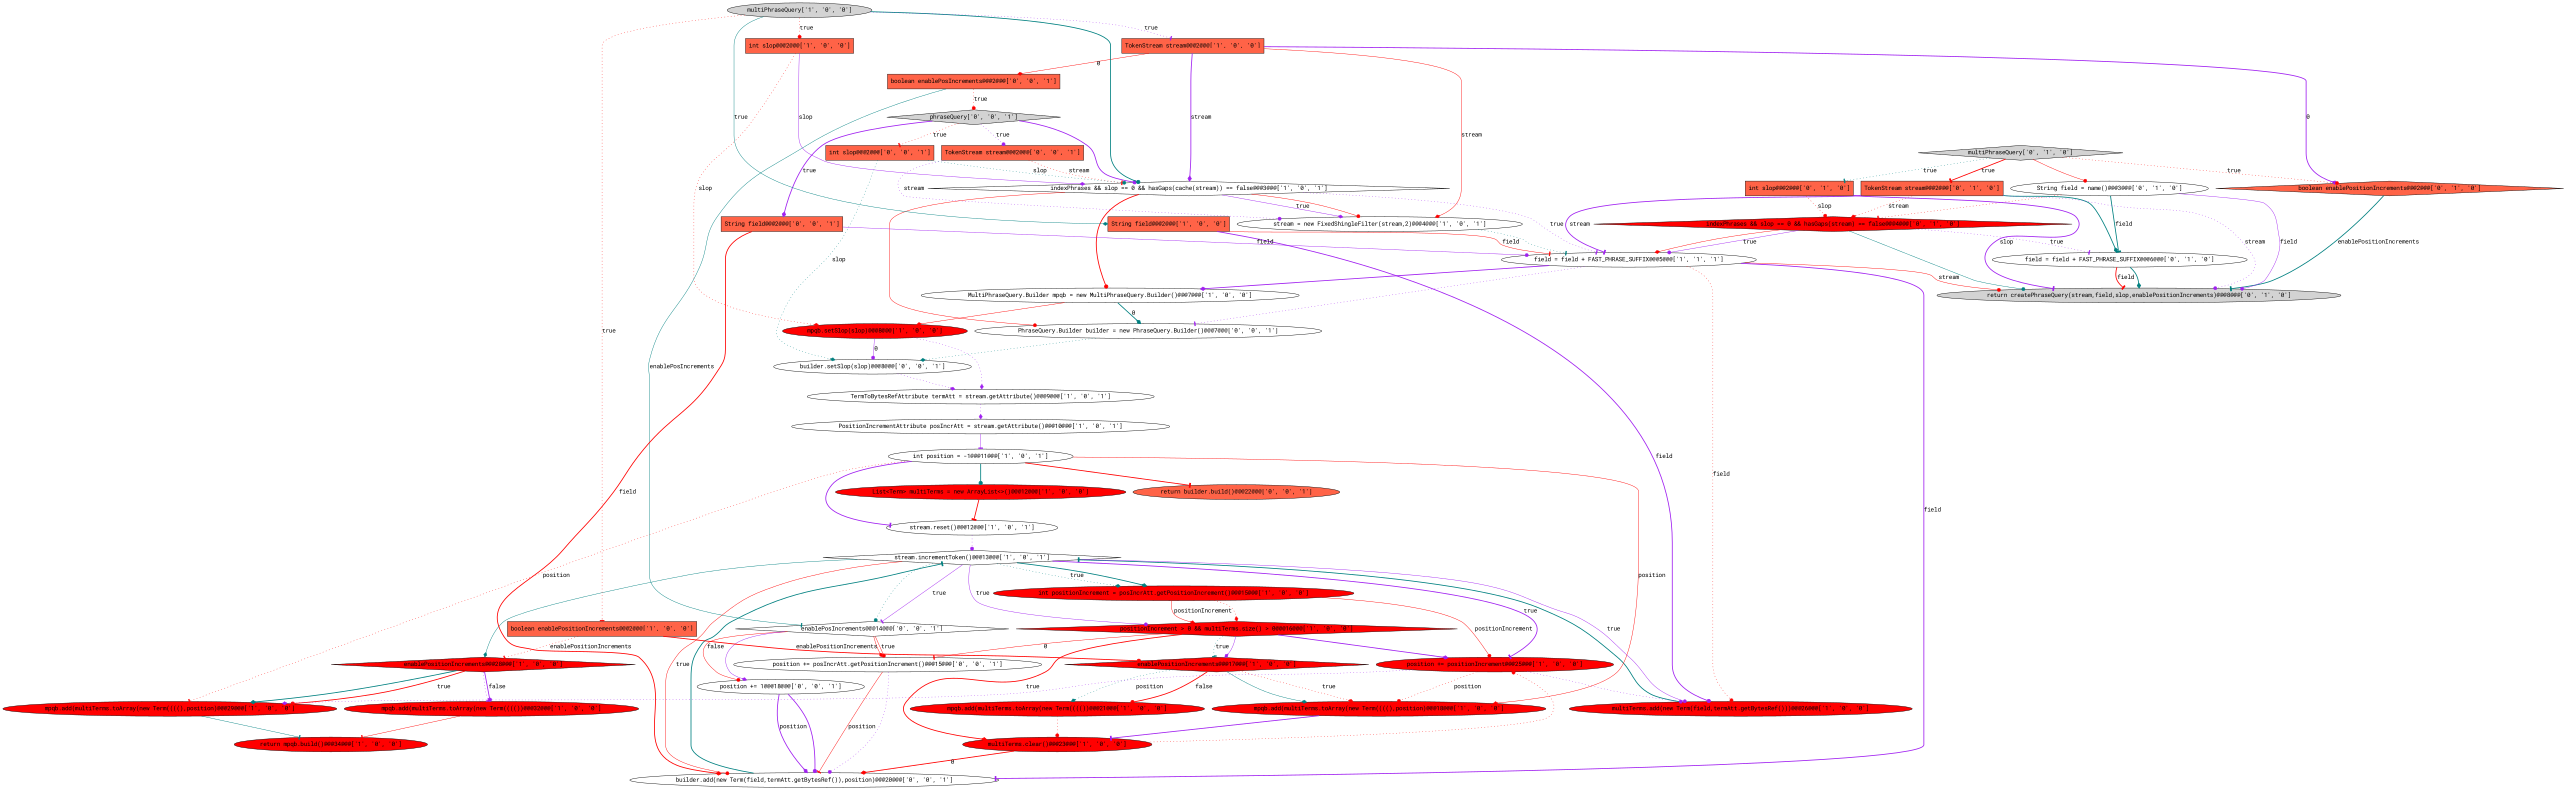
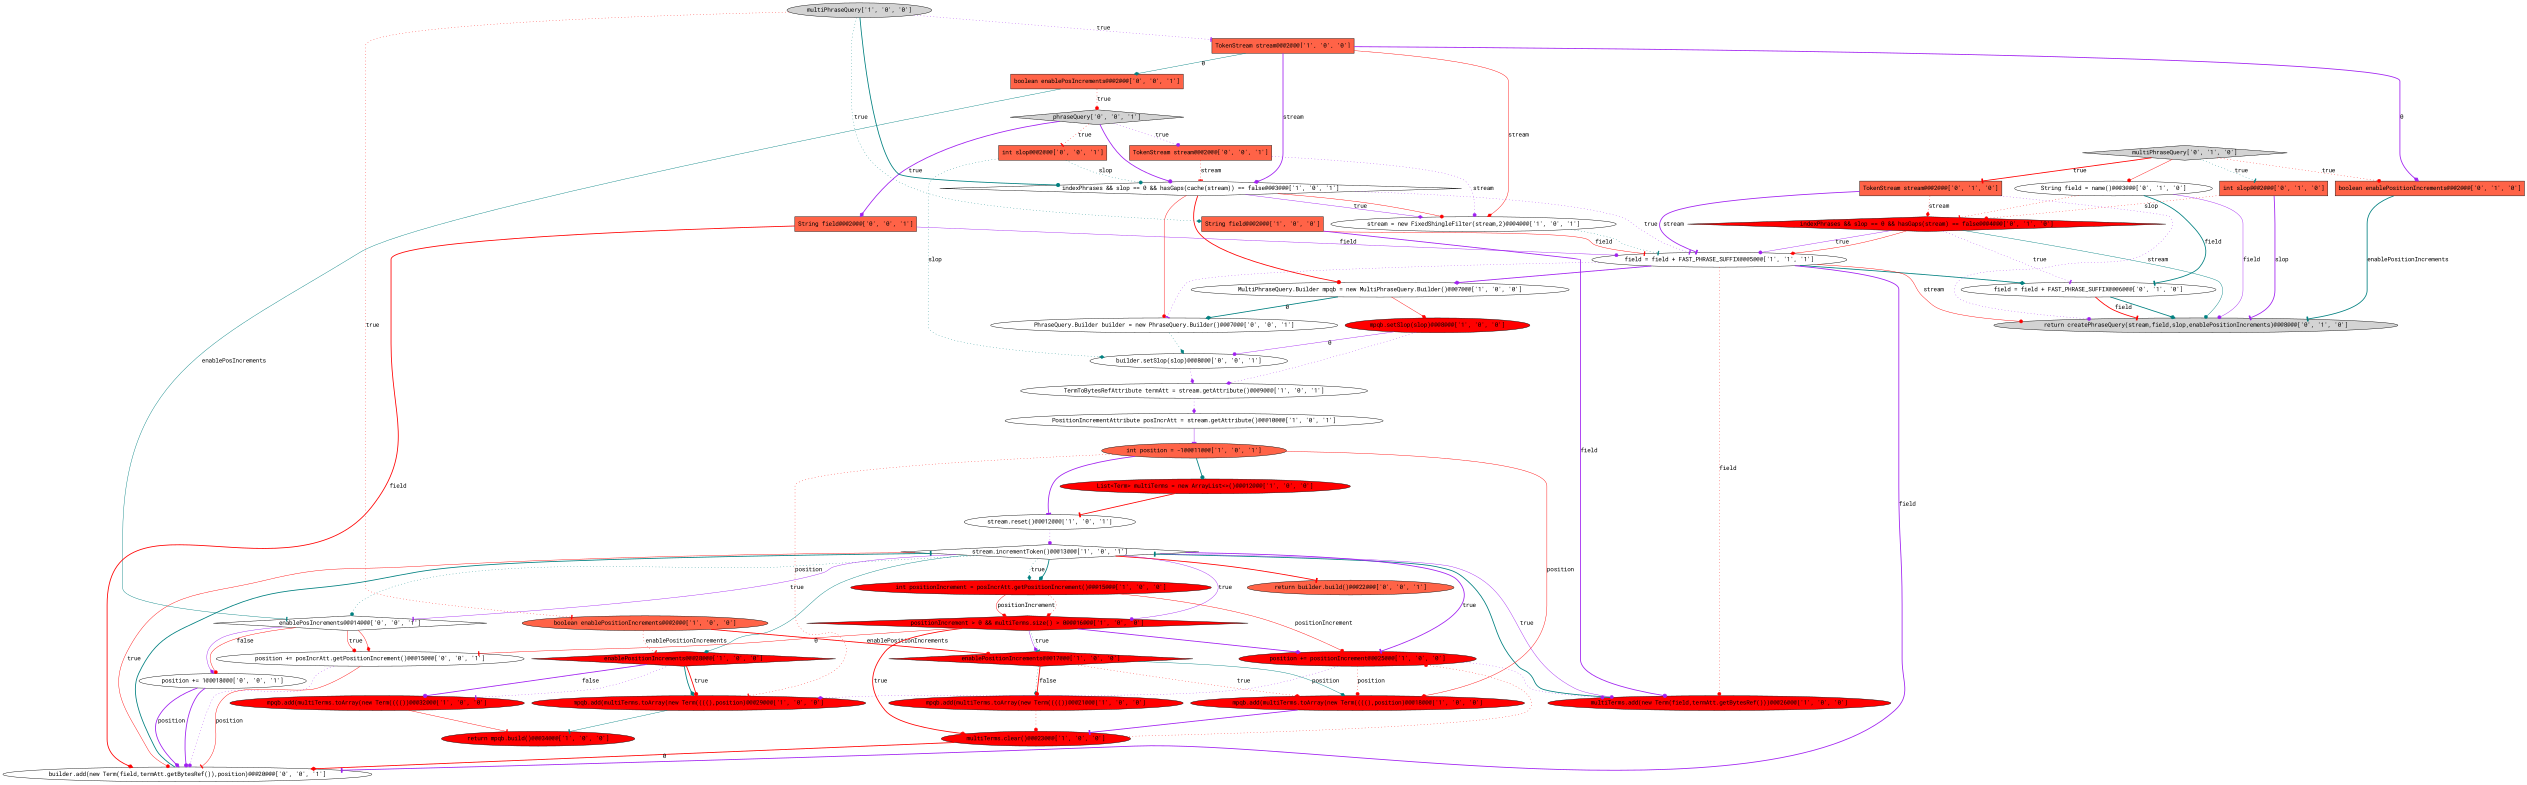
(800, 46) -> none
(1086, 63) -> (1192, 63)
(2390, 188) -> (2430, 188)
(839, 200) -> (955, 200)
(2092, 205) -> (1910, 273)
(981, 456) -> (1194, 451)
(1107, 474) -> (1216, 565)
(602, 629) -> (645, 623)
